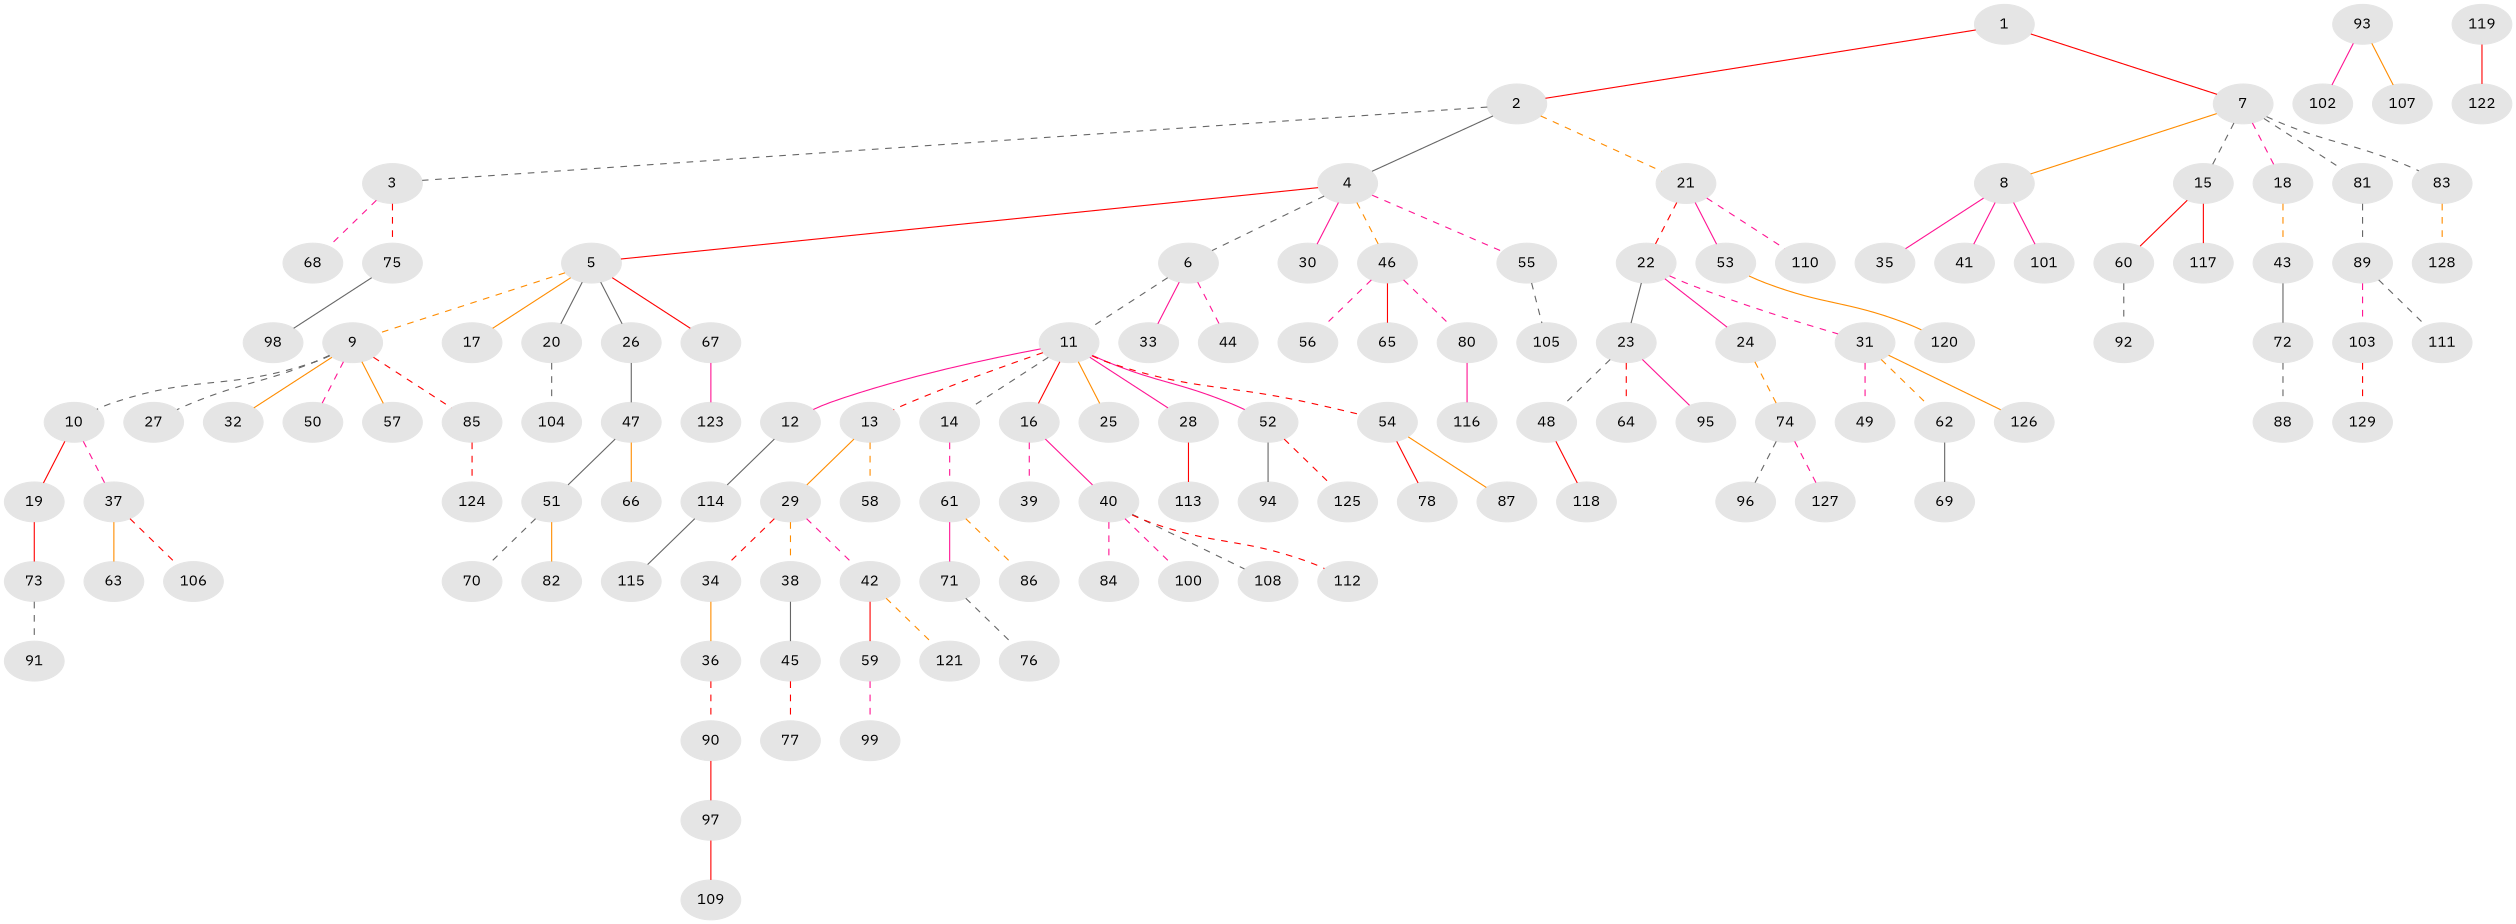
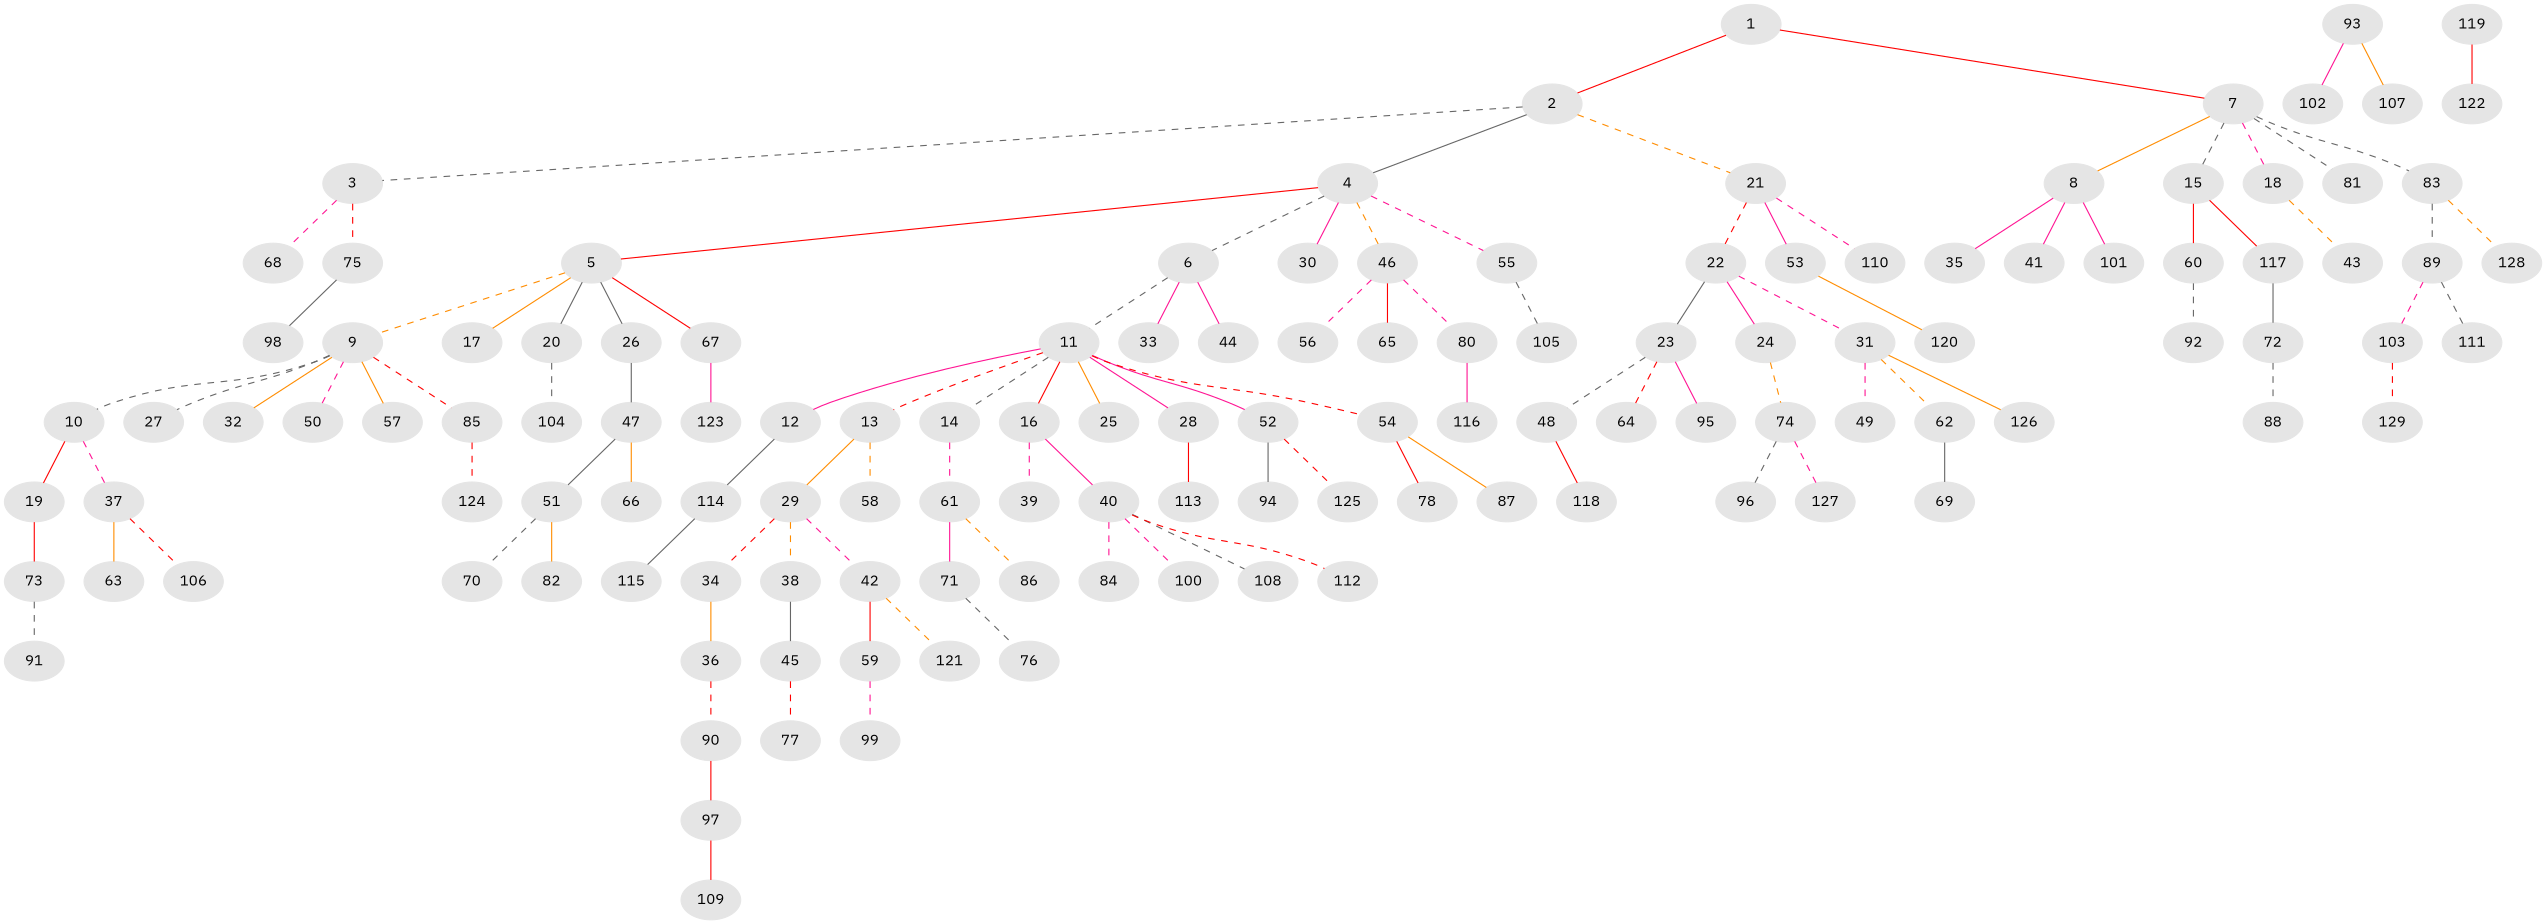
(2363, 223) -> (2432, 223)
(1208, 303) -> (1208, 303)
(2283, 303) -> (2273, 303)
